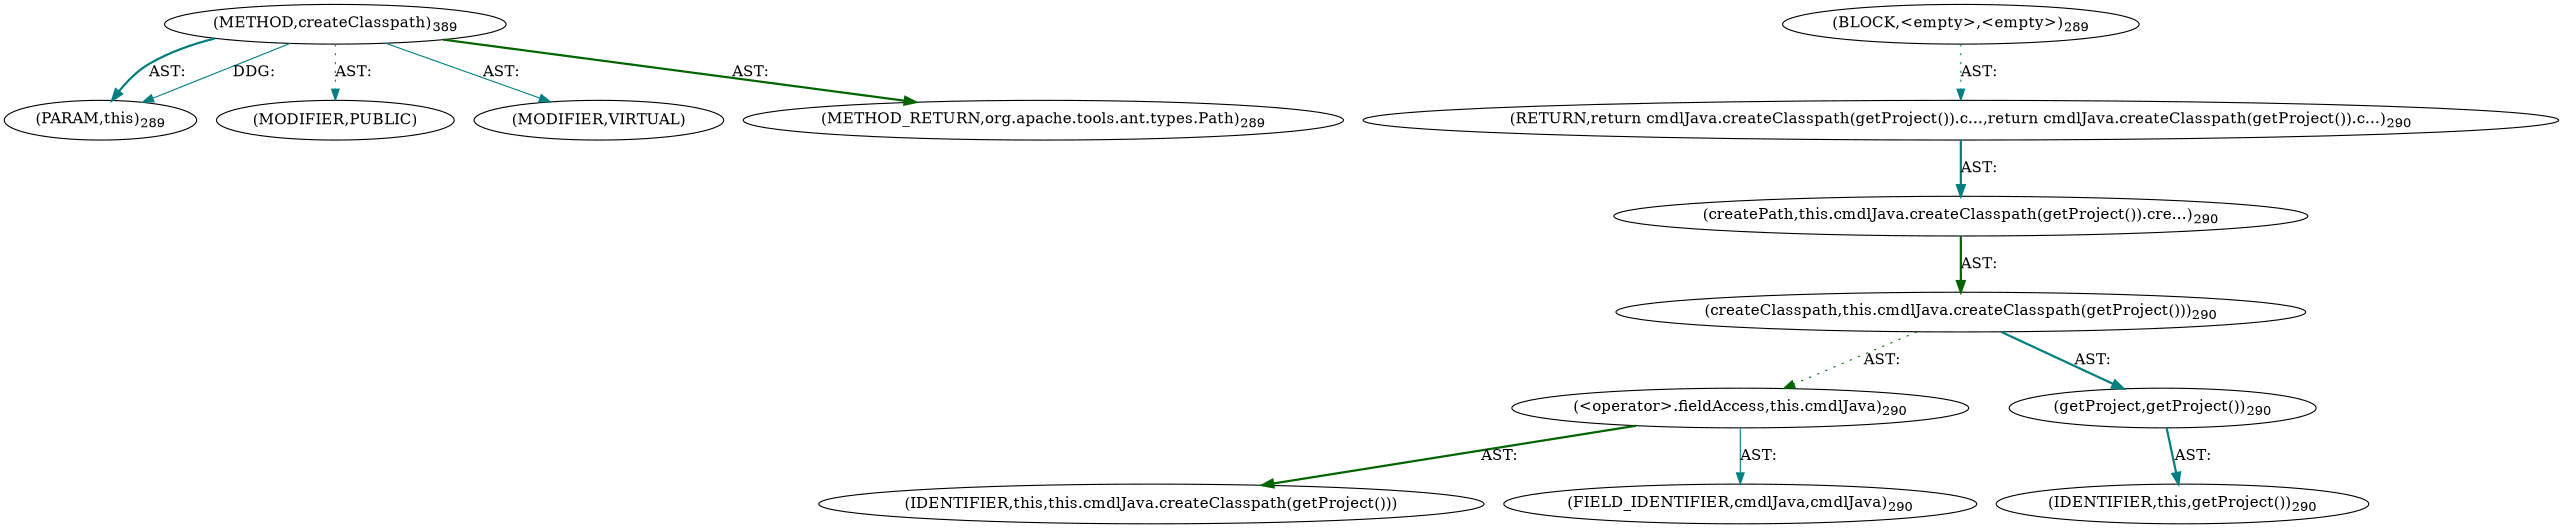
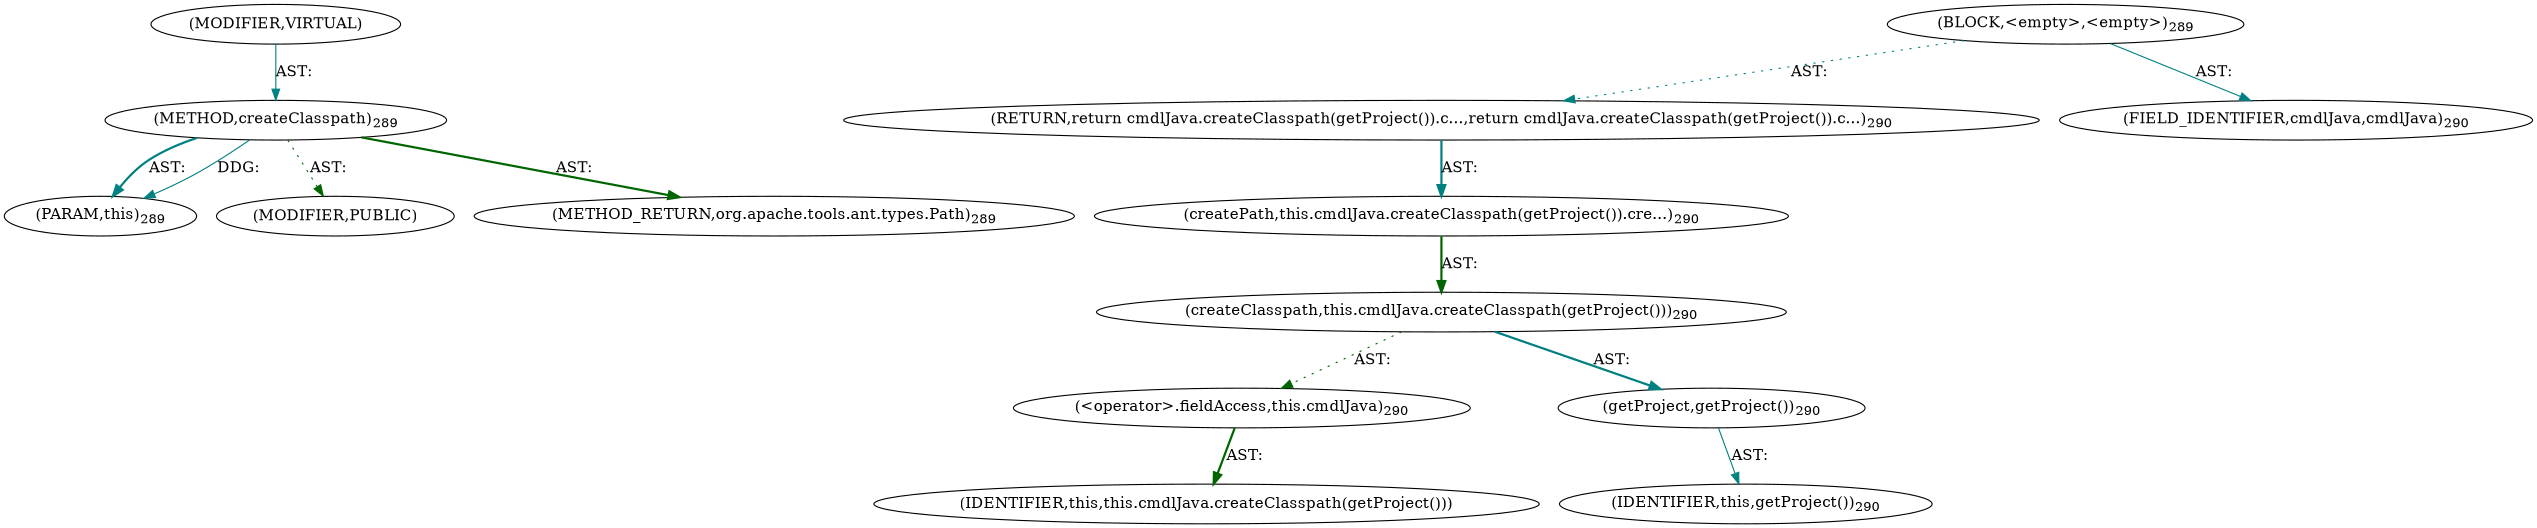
(445, 23) -> (386, 119)
(335, 67) -> (303, 164)
(463, 71) -> (276, 67)
(1740, 450) -> (2176, 70)
(2171, 450) -> (1727, 451)
